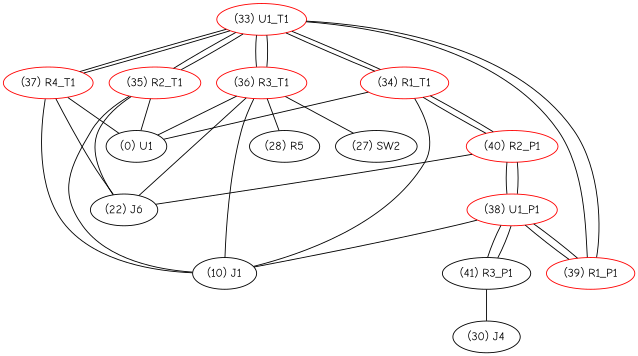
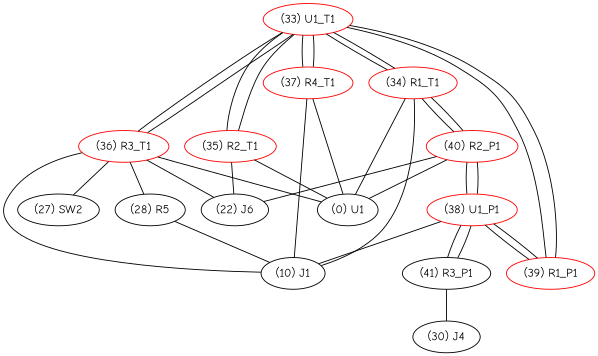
(86, 153) -> none
none -> (414, 176)
(74, 212) -> (222, 242)
